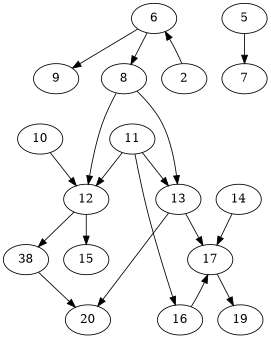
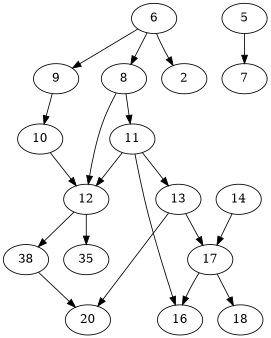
(176, 51) -> (162, 46)
none -> (49, 105)
(165, 129) -> (128, 105)
(86, 260) -> (86, 260)
(198, 295) -> (192, 285)
(240, 320) -> (240, 320)
